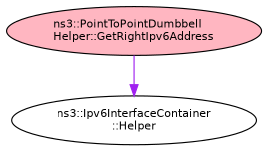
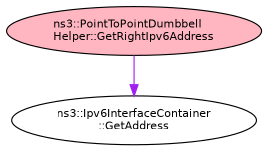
(134, 120) -> (134, 120)
